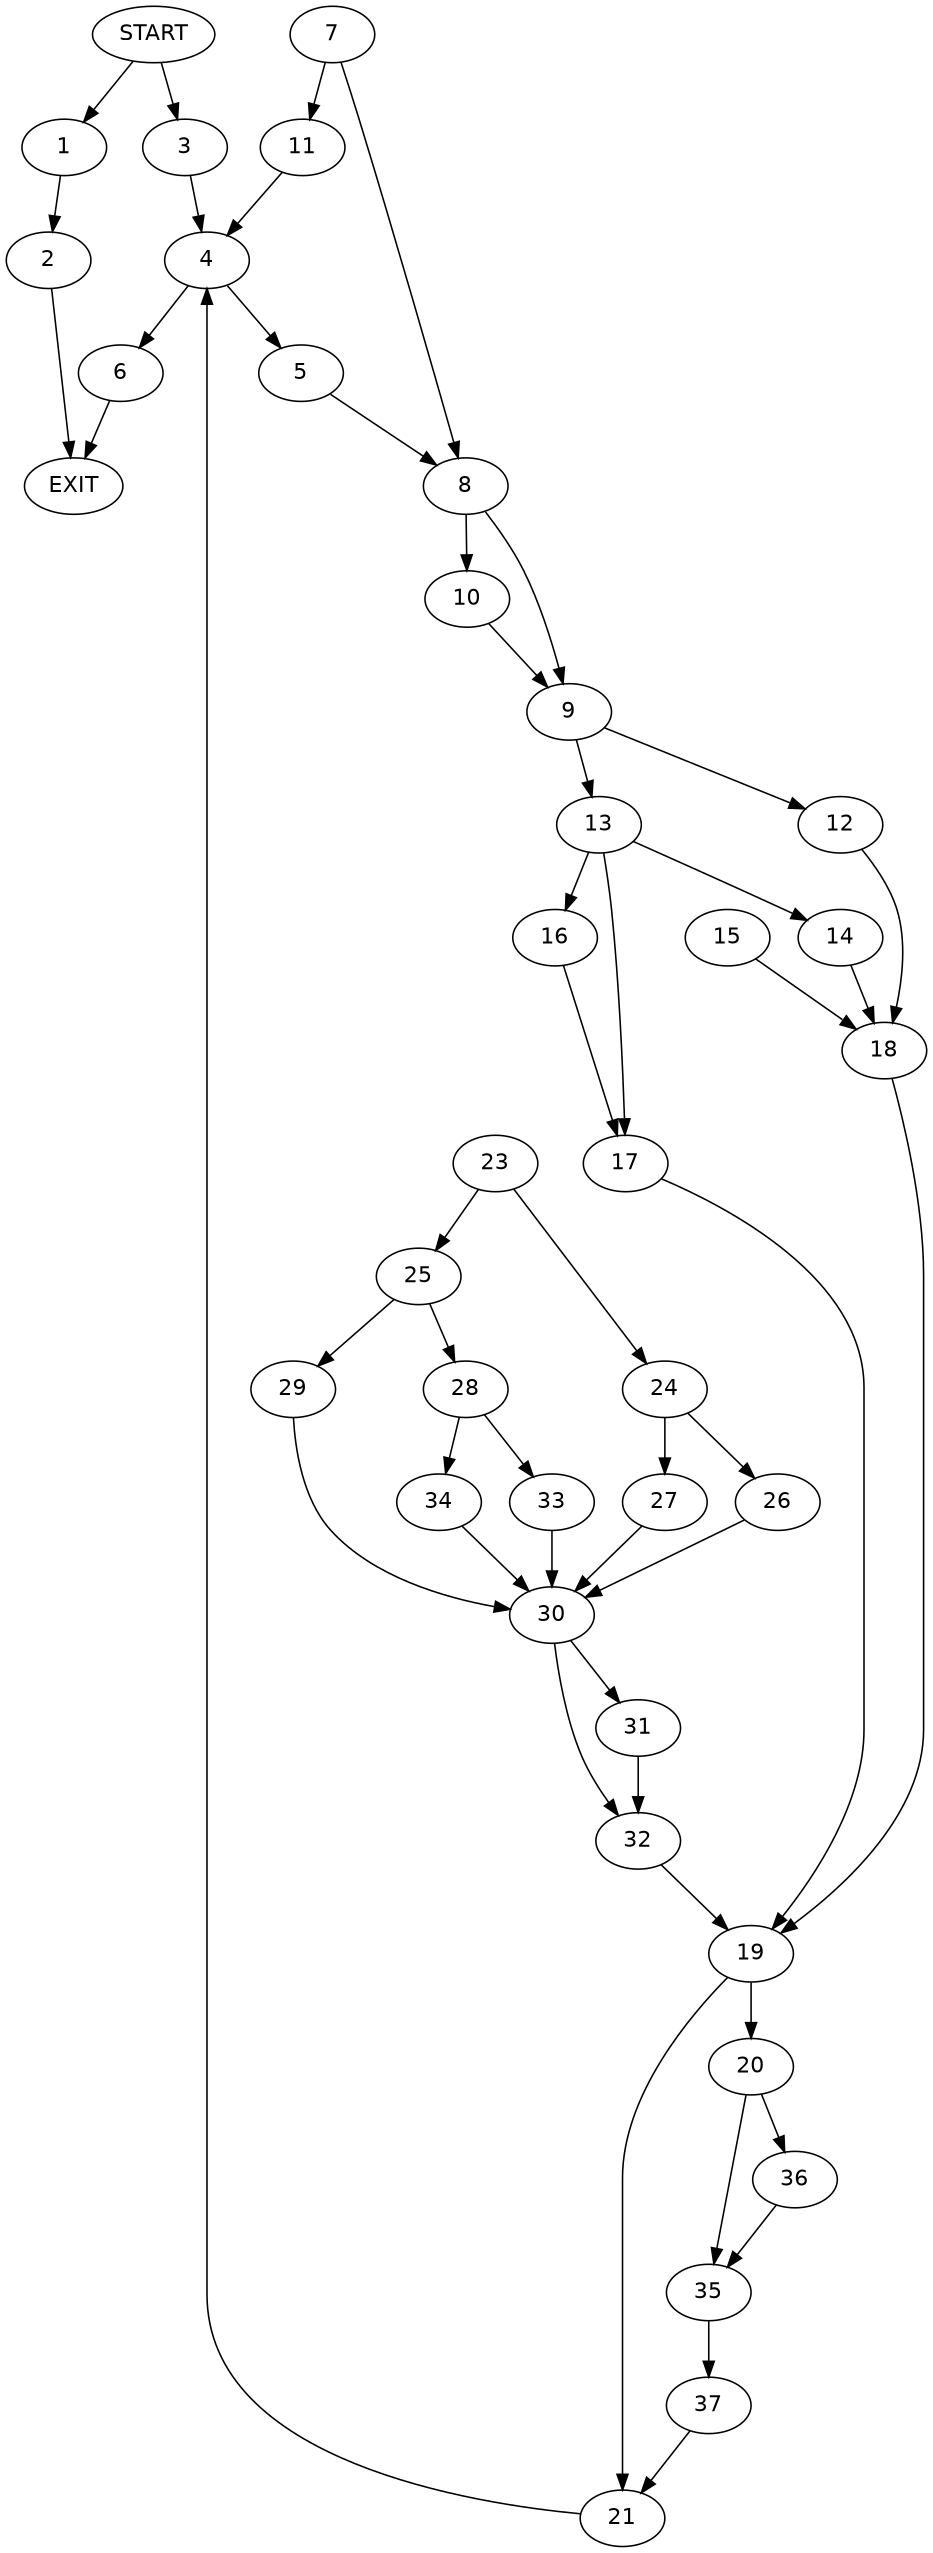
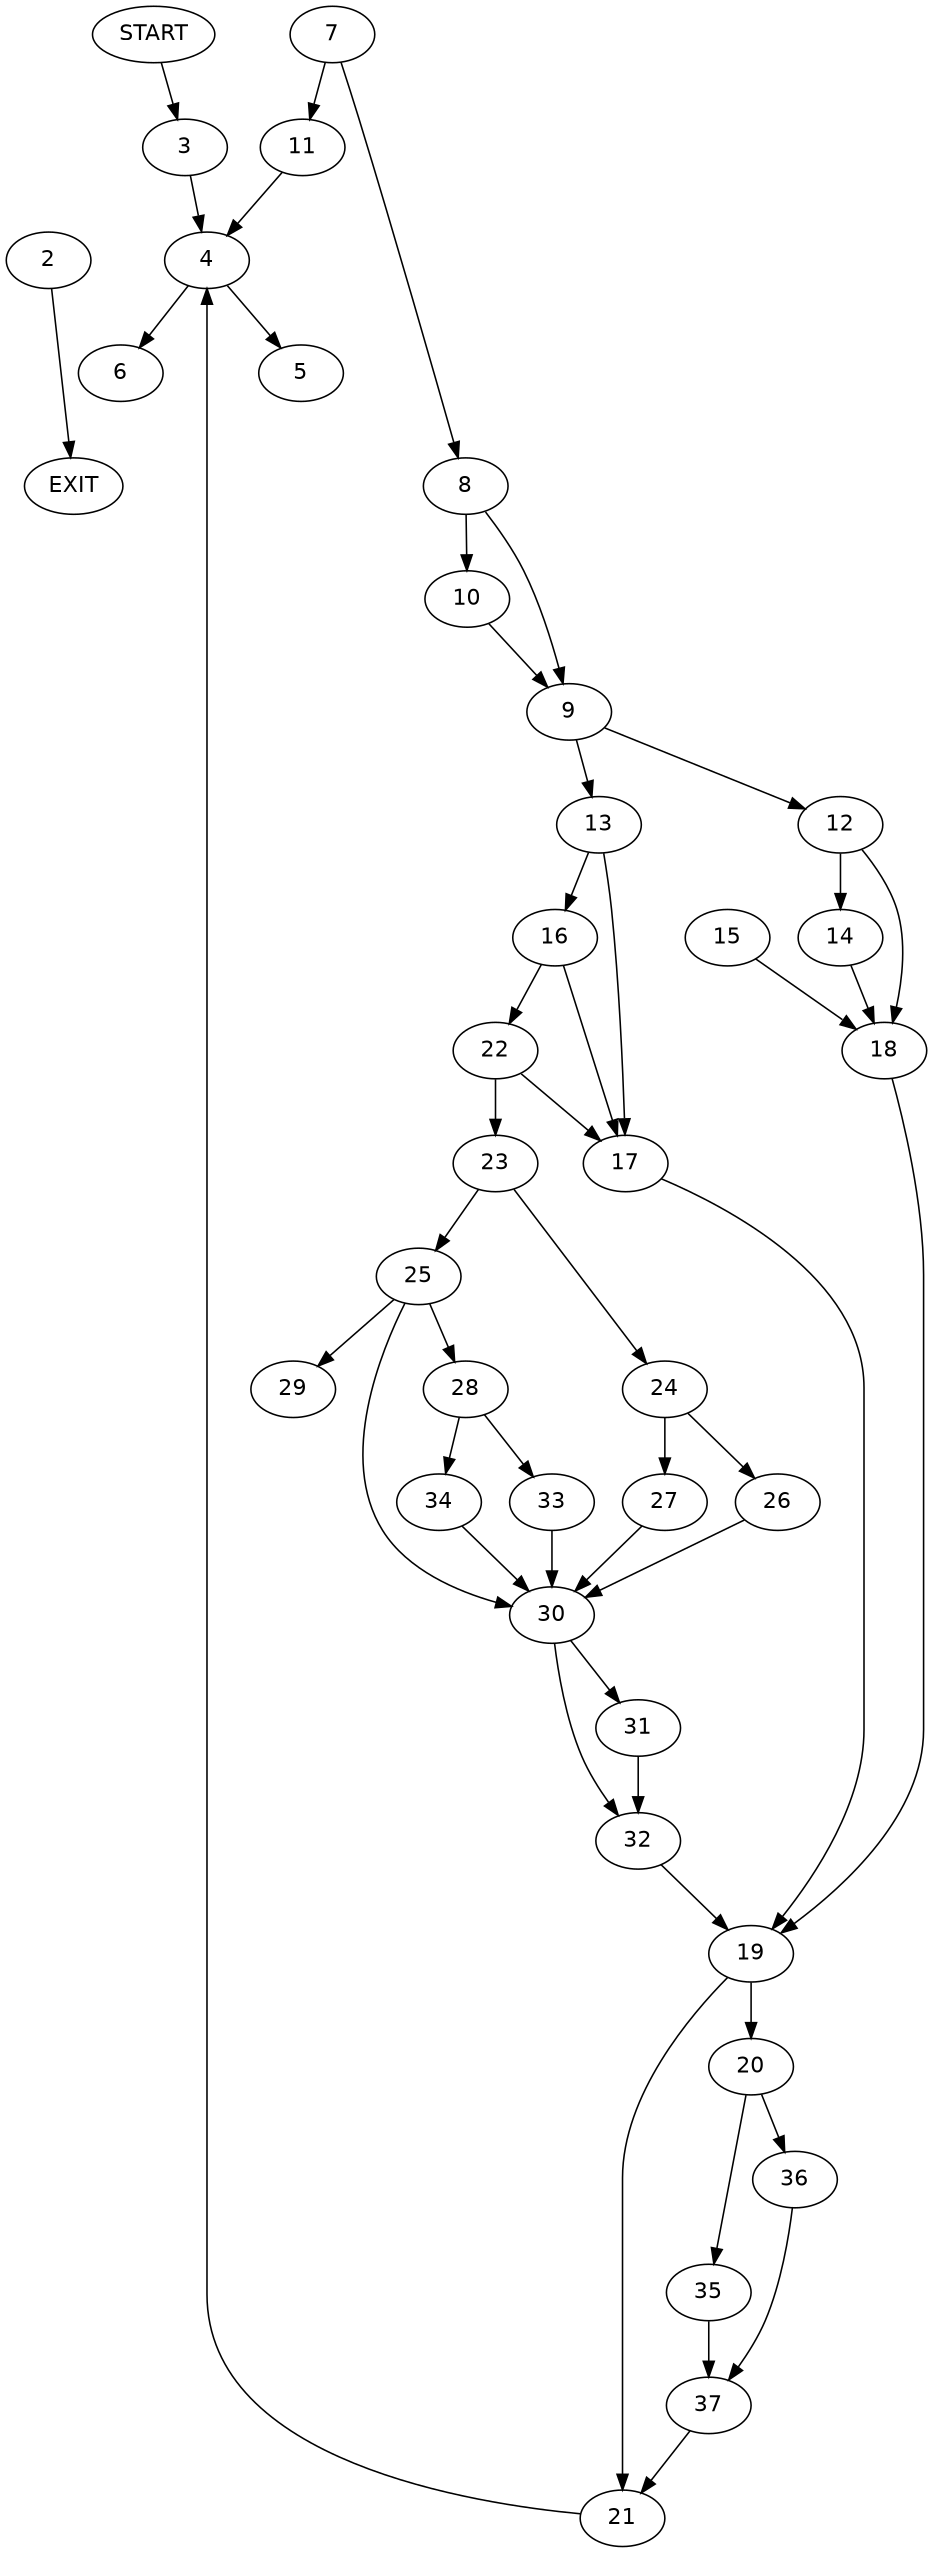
(64, 147) -> none
(101, 422) -> none
(377, 425) -> none
(713, 877) -> (840, 874)
none -> (496, 1051)
(354, 1551) -> (366, 1483)
(757, 2230) -> (776, 2291)
